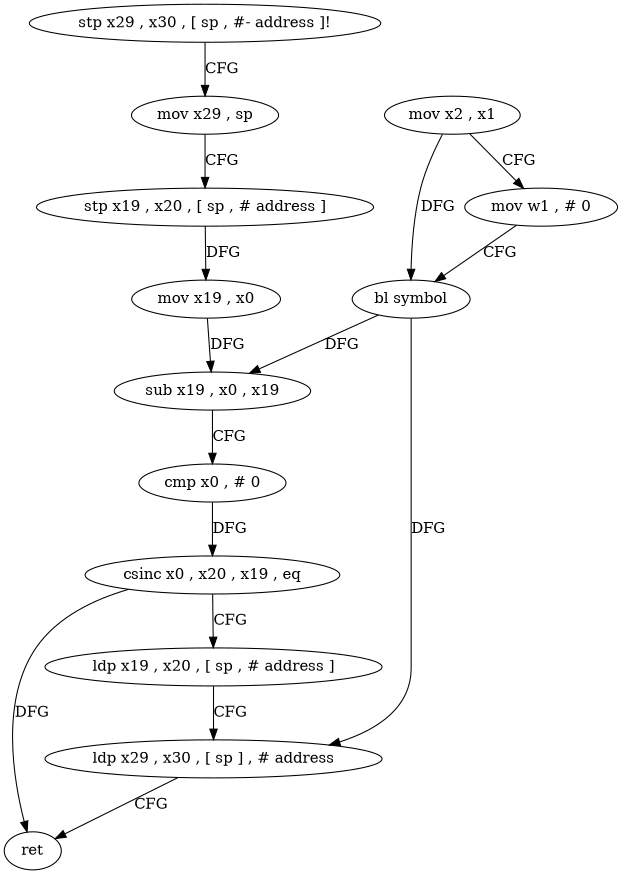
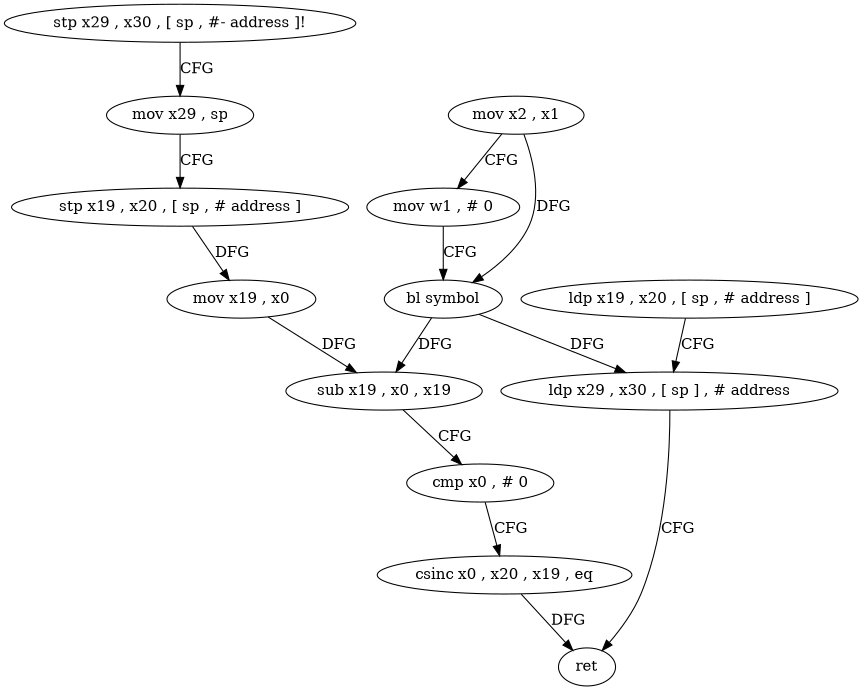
(230, 529) -> (511, 529)
(213, 616) -> none
